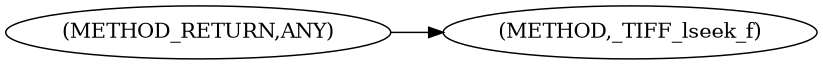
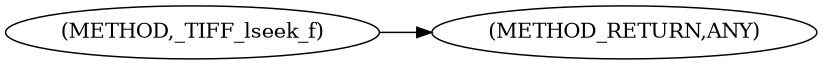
(410, 32) -> (398, 32)
